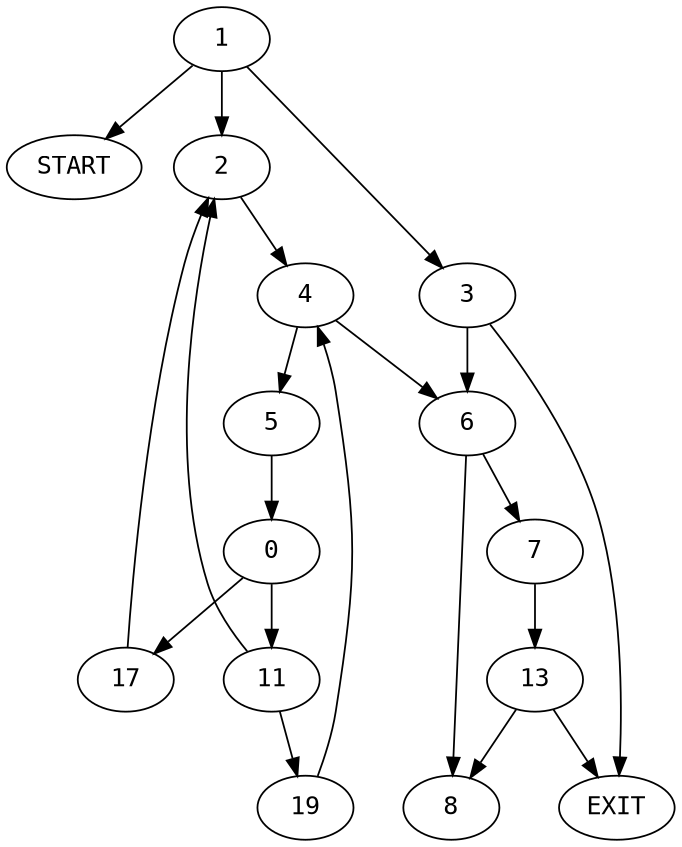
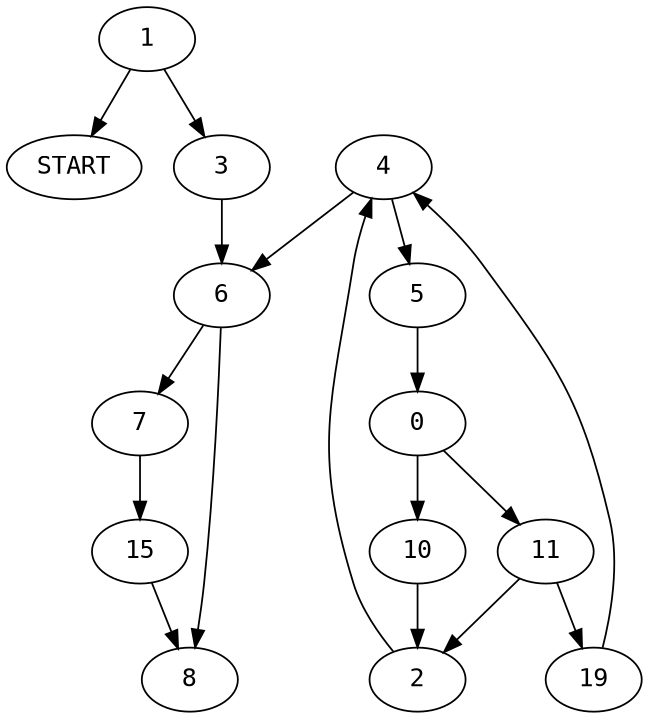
(222, 94) -> none
(126, 680) -> (418, 552)
(535, 680) -> (140, 552)
(617, 808) -> none
